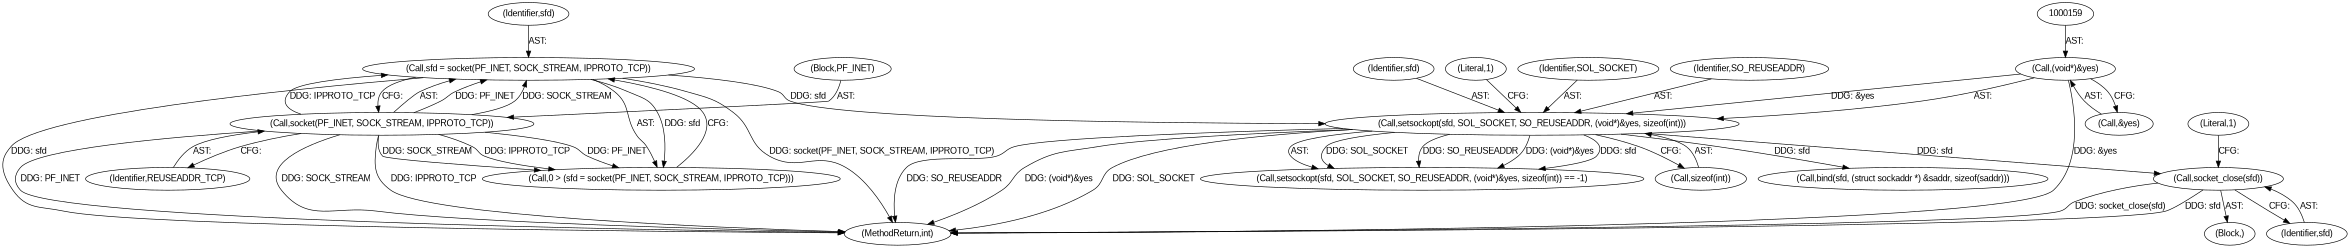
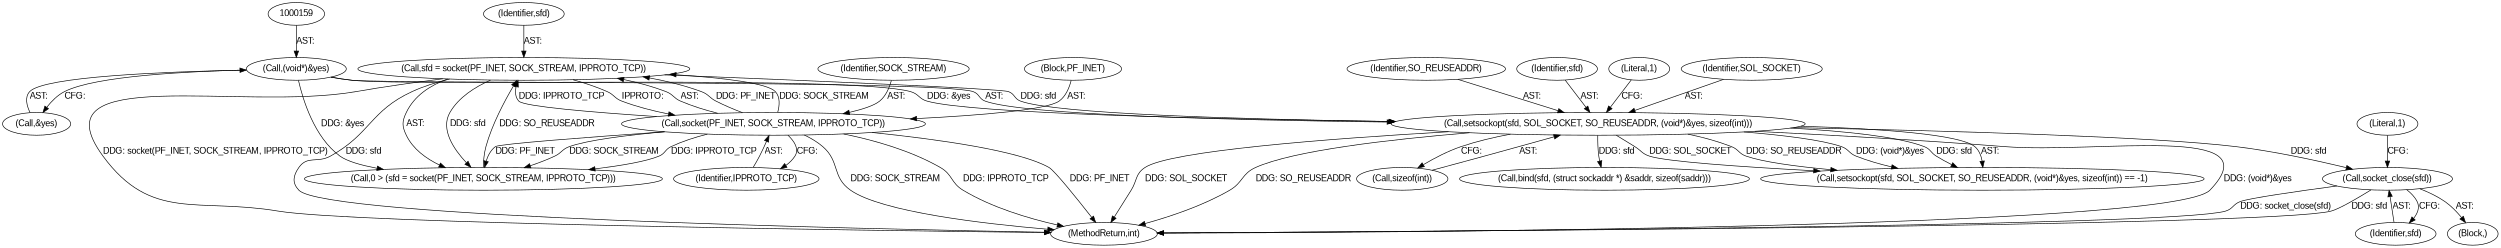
none -> (894, 69)
(394, 96) -> (644, 96)
(719, 124) -> (547, 124)
(168, 179) -> (746, 179)
(1716, 221) -> (323, 139)
